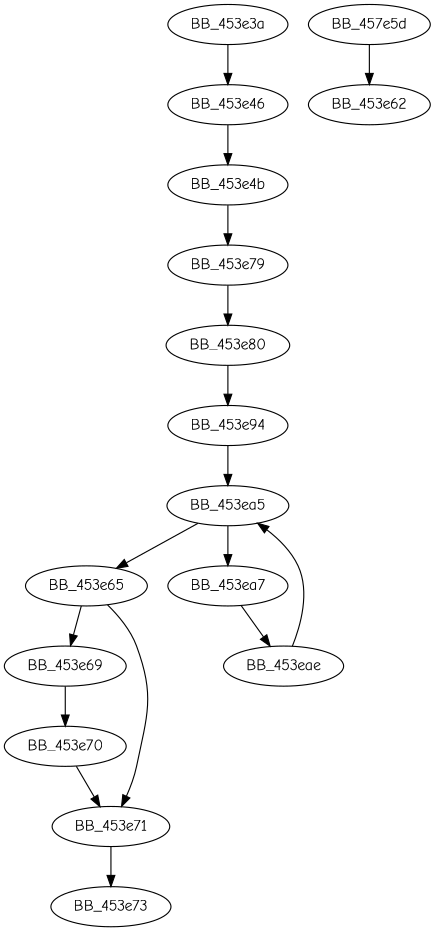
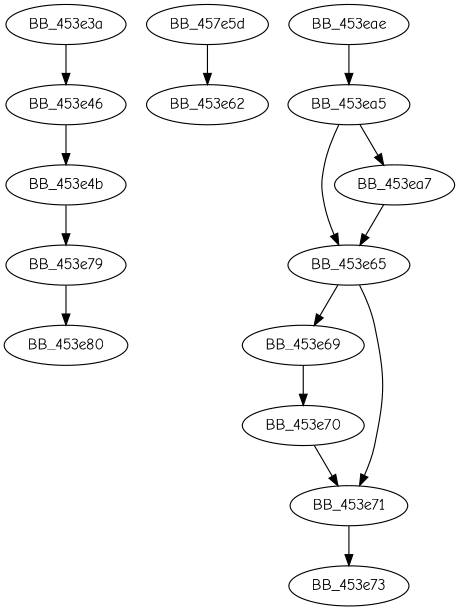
(228, 426) -> none
(252, 621) -> (375, 220)
